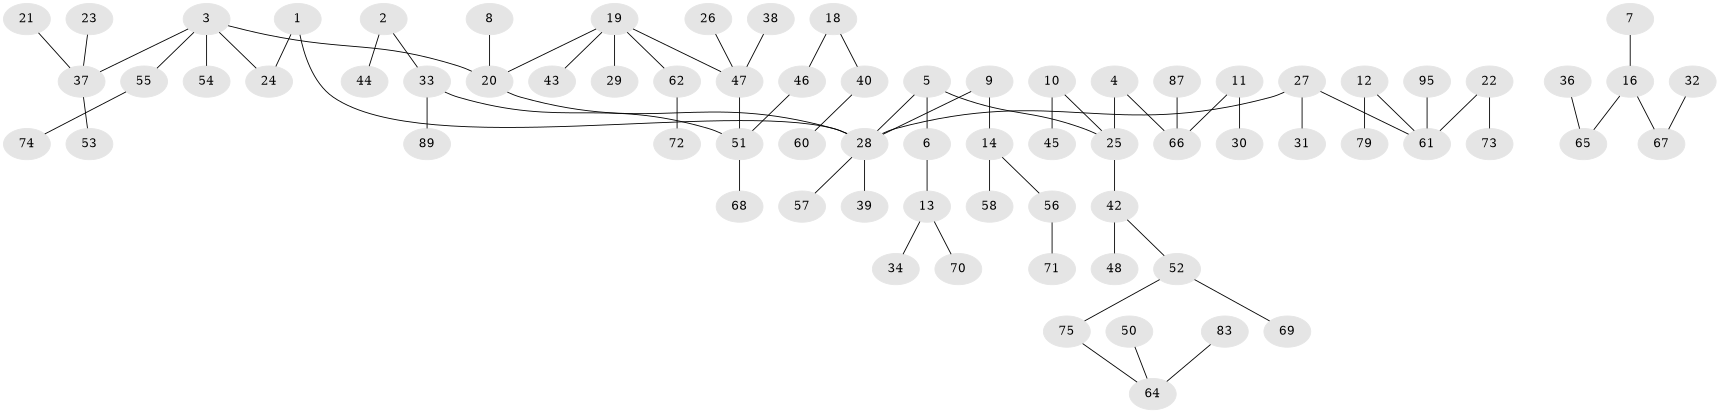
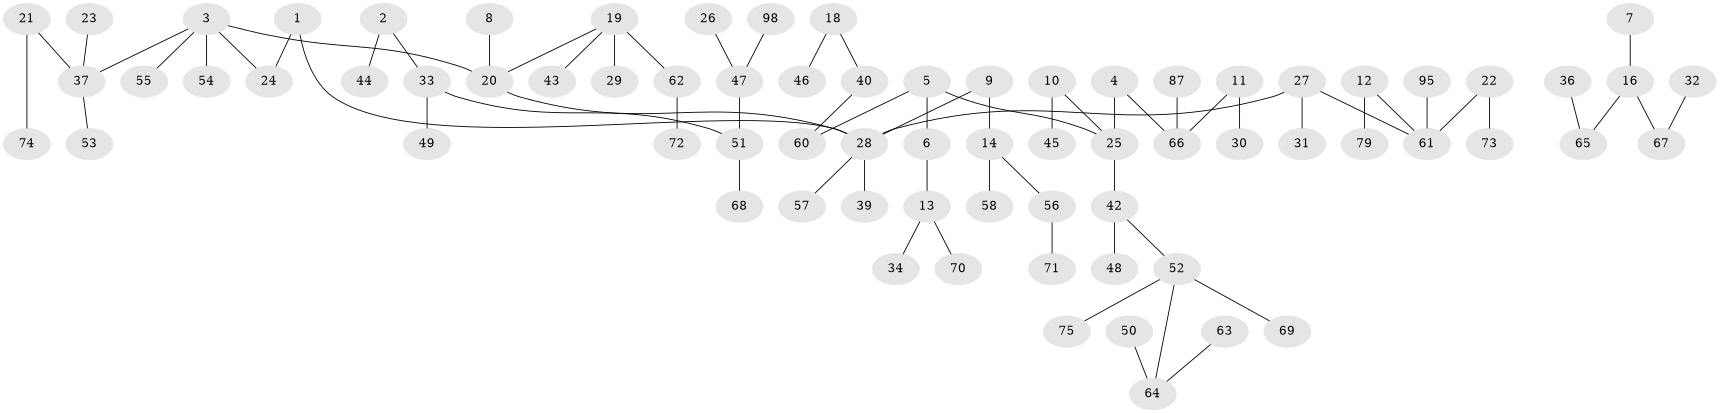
(771, 19) -> (771, 19)
(677, 50) -> none
(92, 110) -> (27, 82)
(773, 111) -> none
(896, 113) -> (865, 113)
(427, 144) -> (427, 144)
(1225, 332) -> (1225, 332)
(1110, 363) -> (1165, 332)
